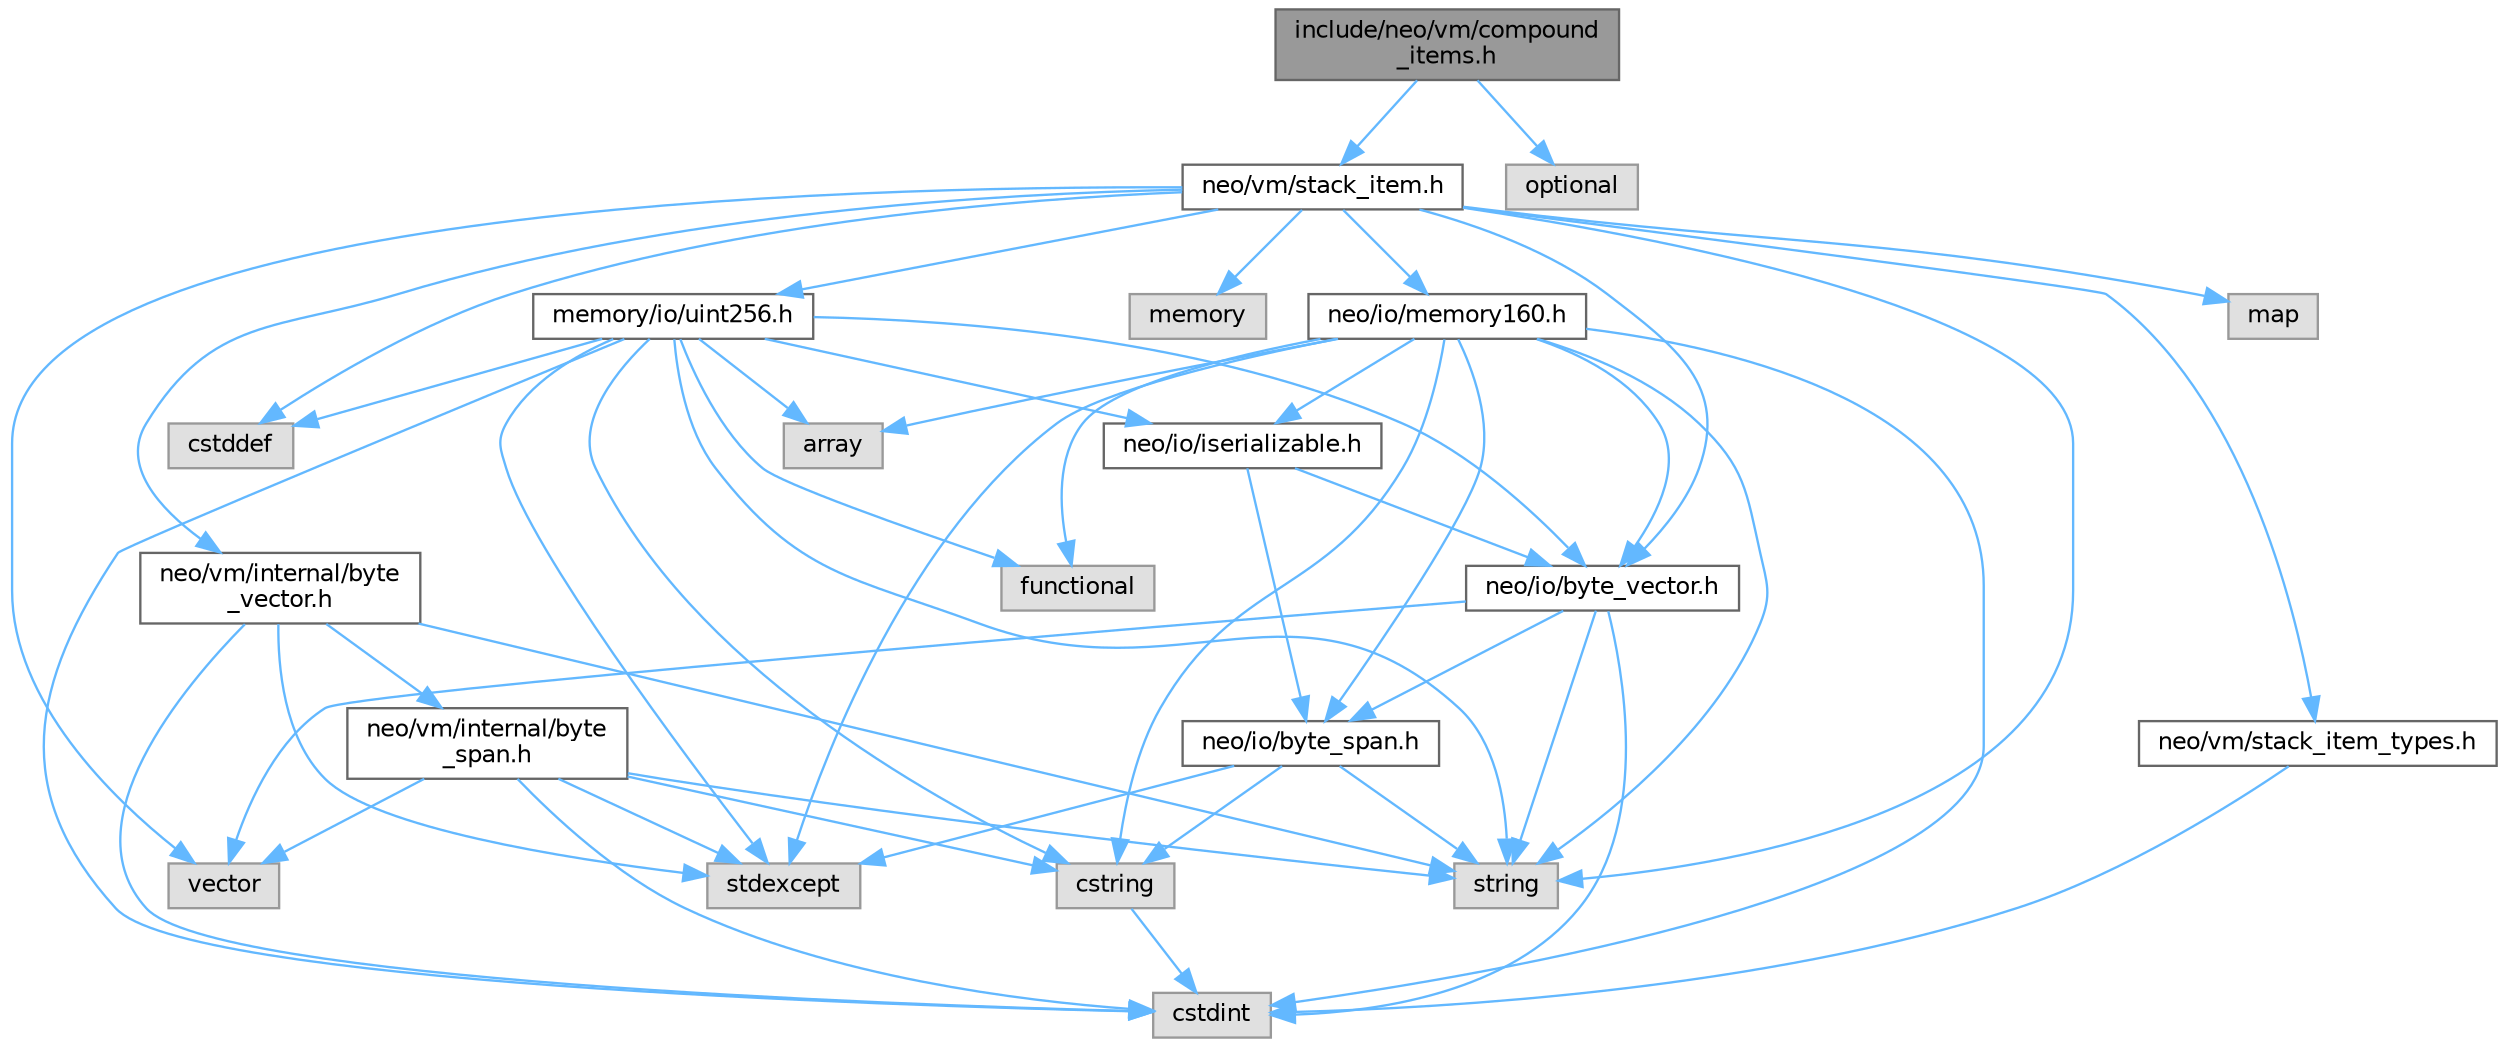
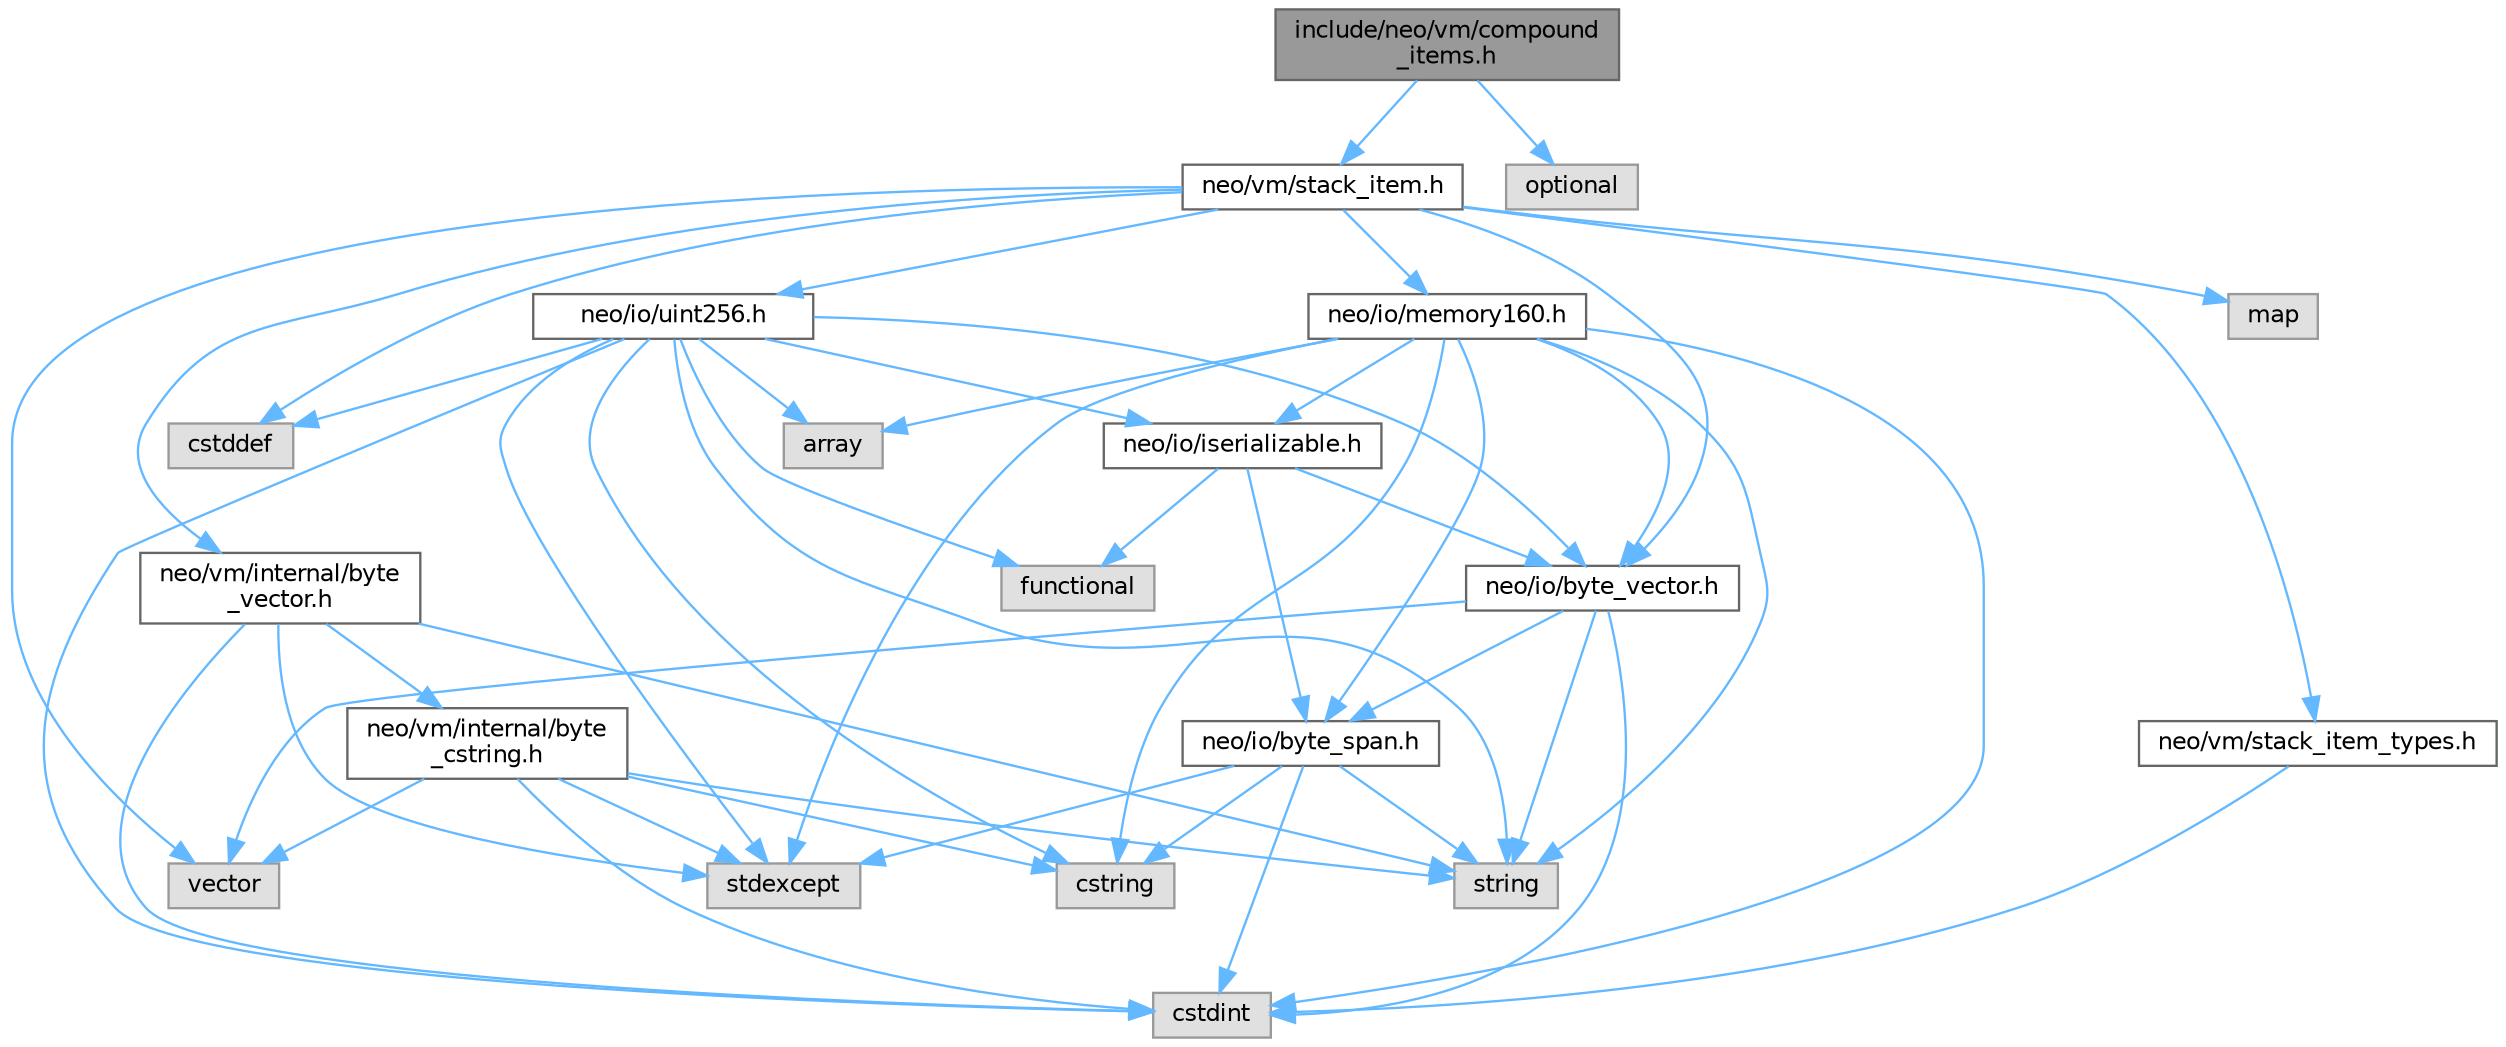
(673, 316) -> (673, 316)
(1198, 316) -> none
(1077, 432) -> (1170, 509)
(2073, 487) -> none
(487, 743) -> (487, 743)
(1157, 941) -> (1264, 873)
